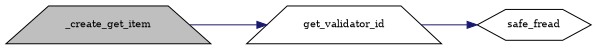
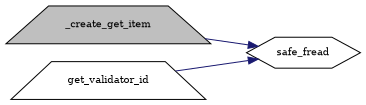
(223, 25) -> (227, 42)
